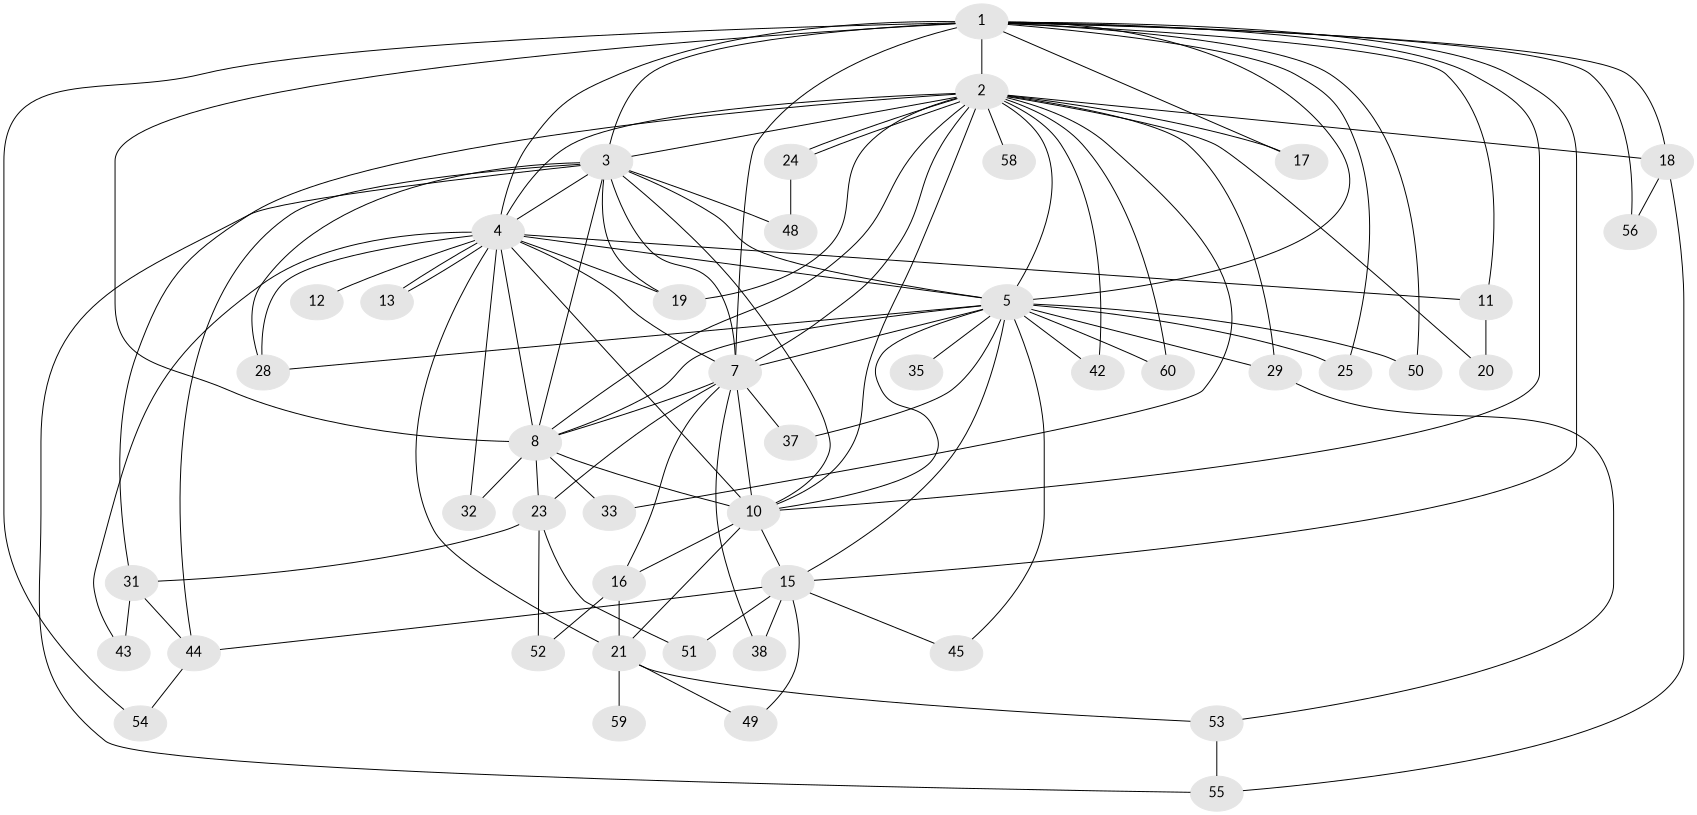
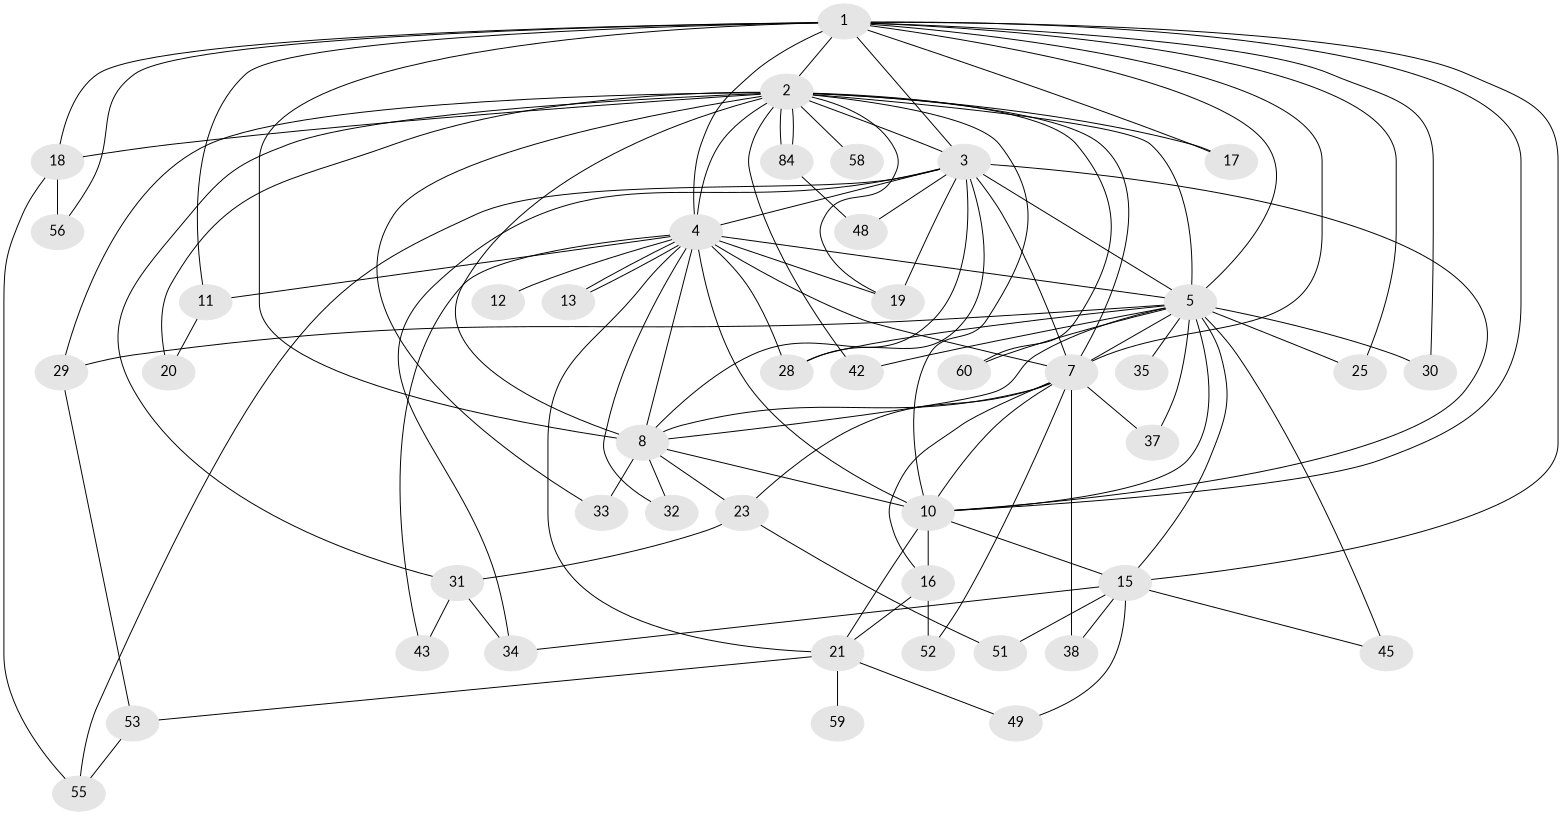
(791, 162) -> (787, 162)
(1416, 372) -> (1430, 372)
(539, 583) -> (1008, 516)
(194, 653) -> (511, 653)
(140, 723) -> none
